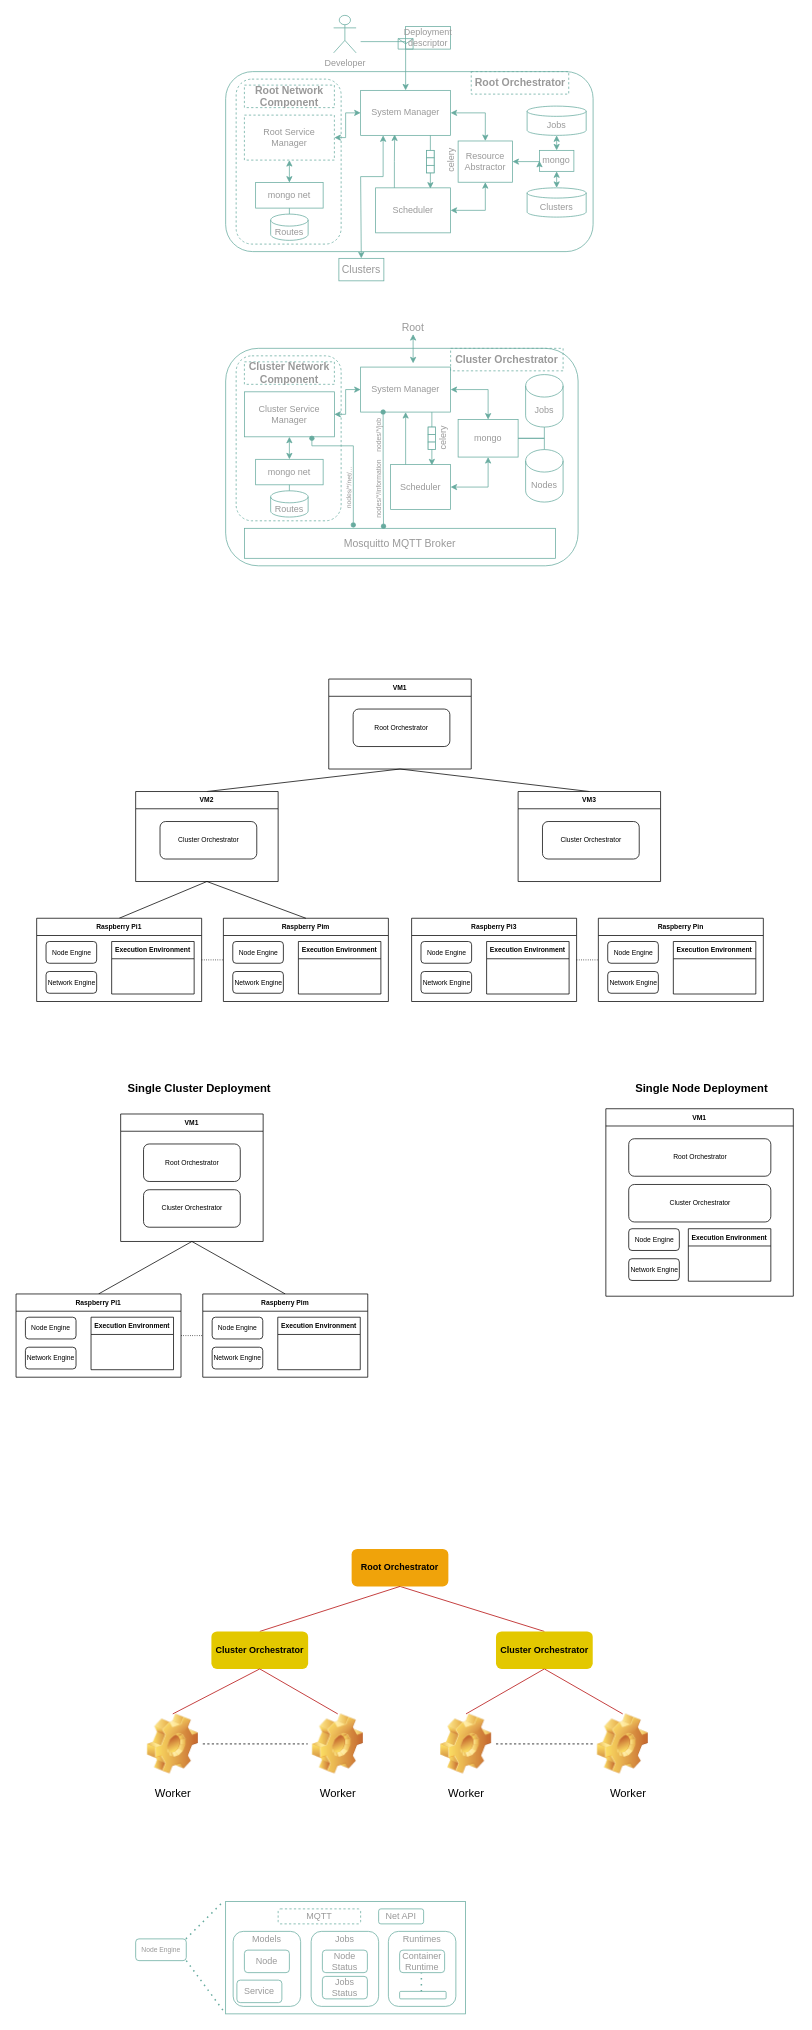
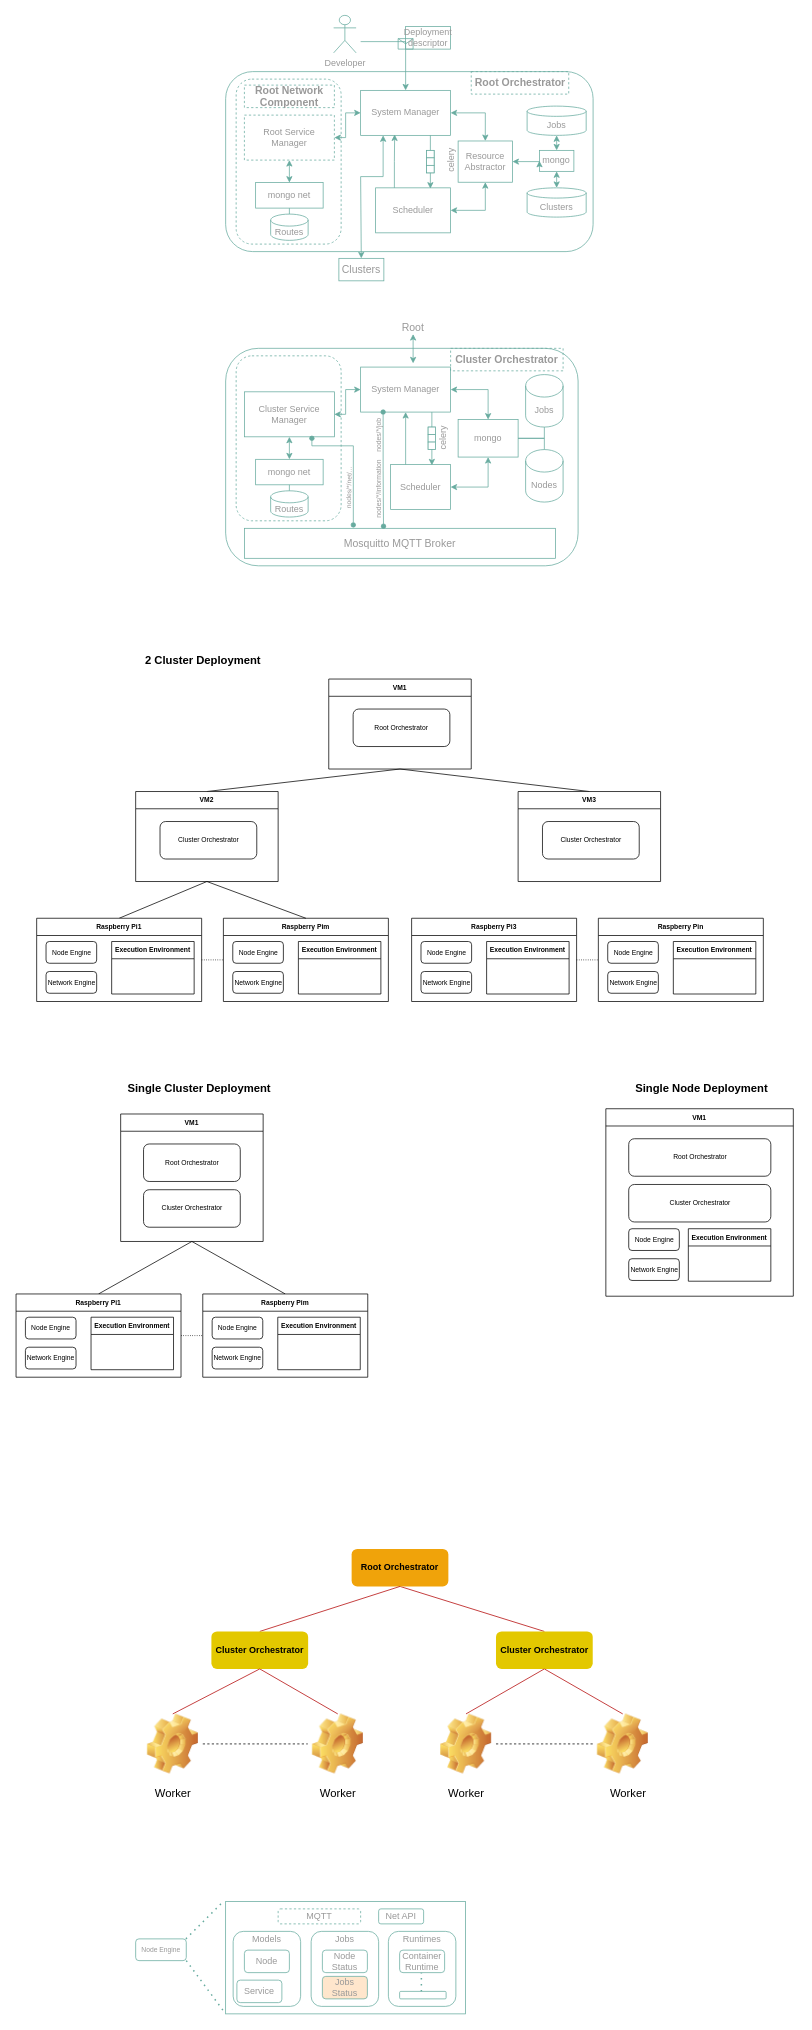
(289, 373) -> none
none -> (203, 660)
(345, 1988) -> (345, 1988)
